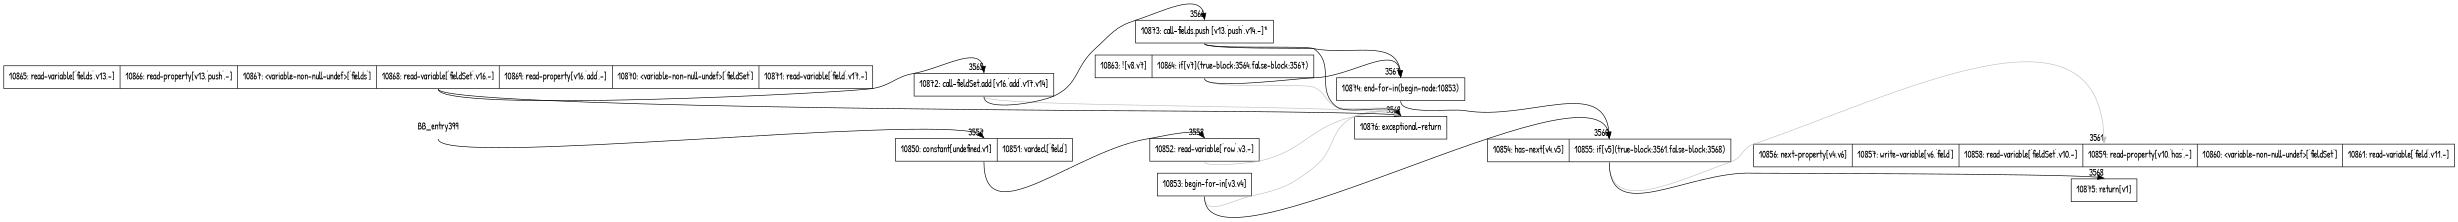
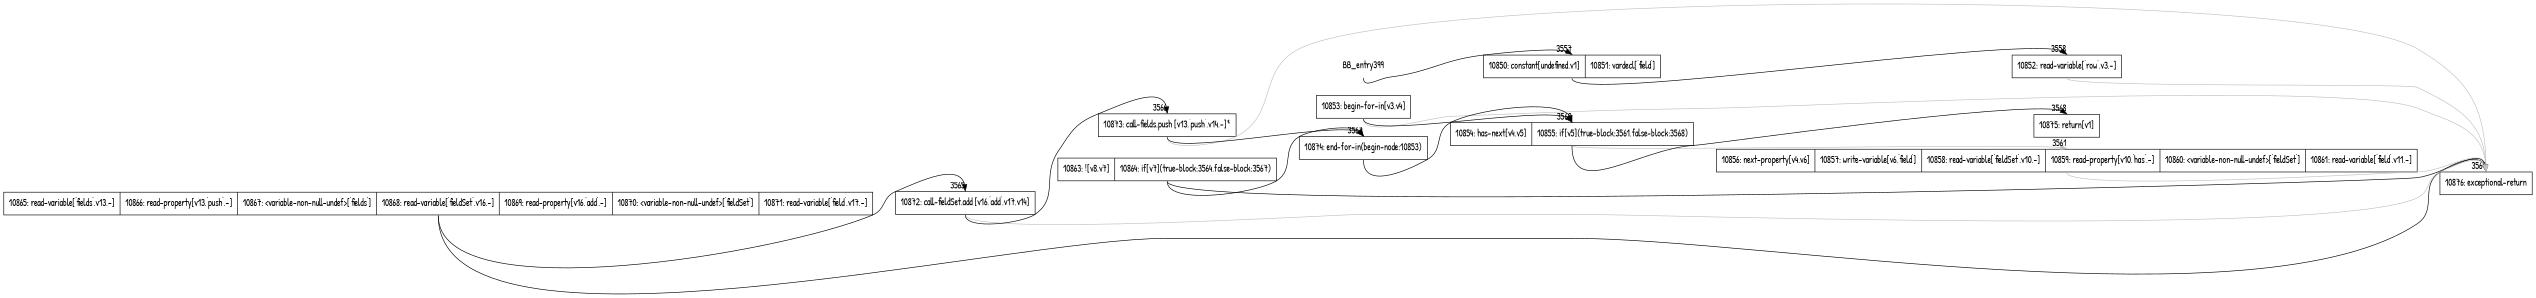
(1320, 54) -> (1838, 4)
(1304, 86) -> (1829, 193)
none -> (2278, 178)
